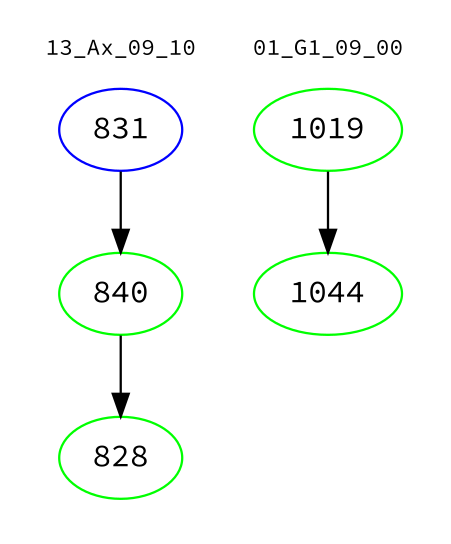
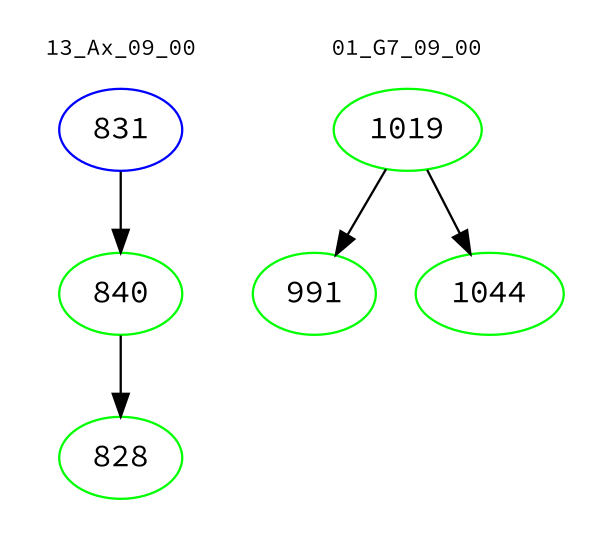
(122, 49) -> (122, 49)
(329, 49) -> (408, 49)
none -> (314, 294)
